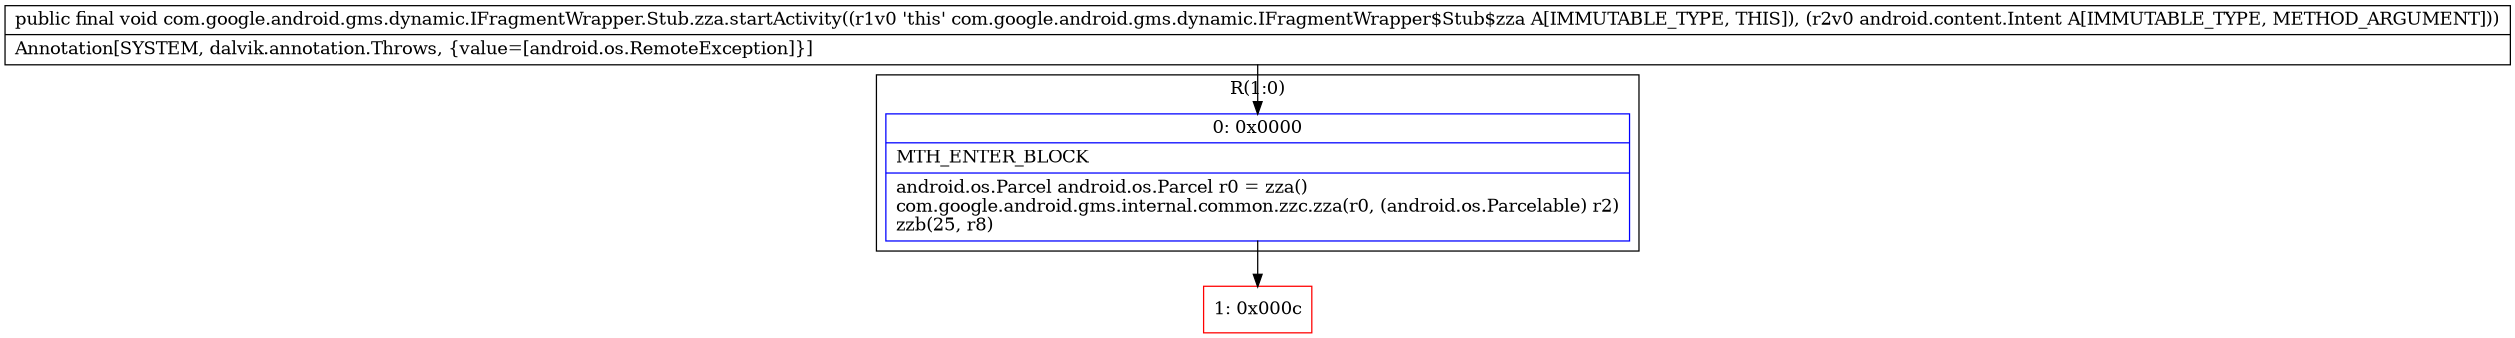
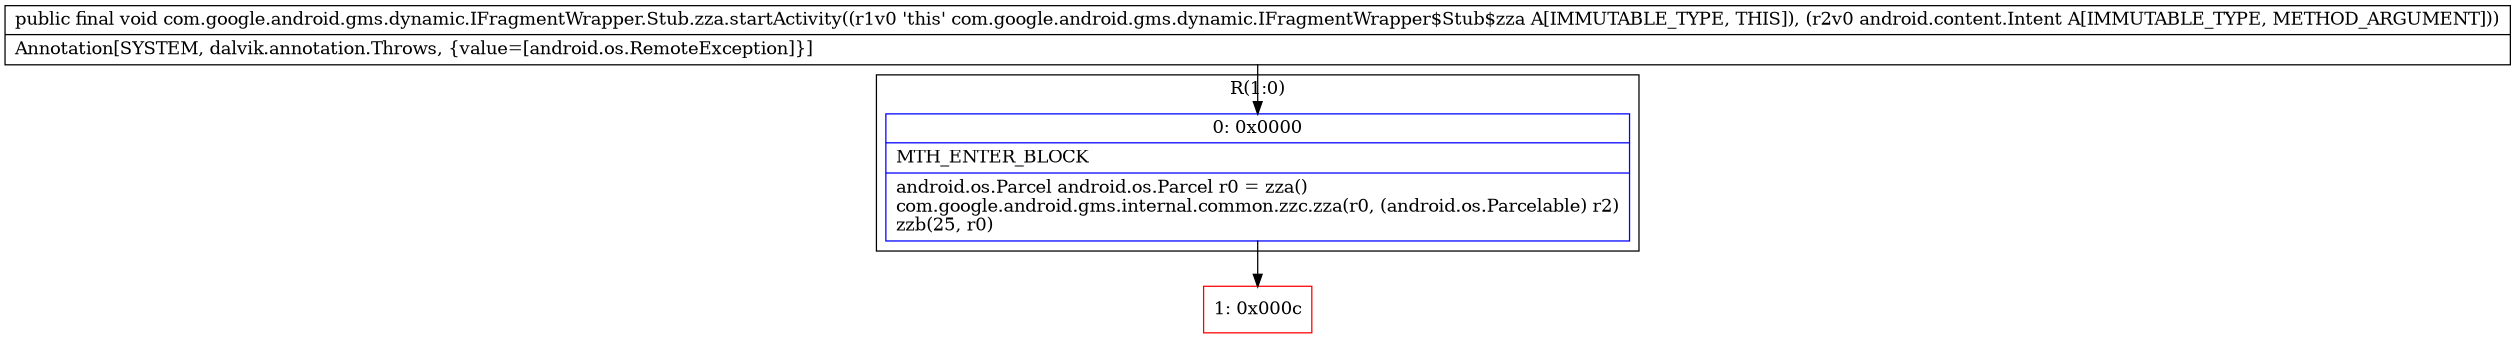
(945, 225) -> (945, 225)
